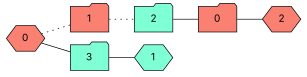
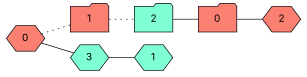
(90, 58) -> (90, 58)
